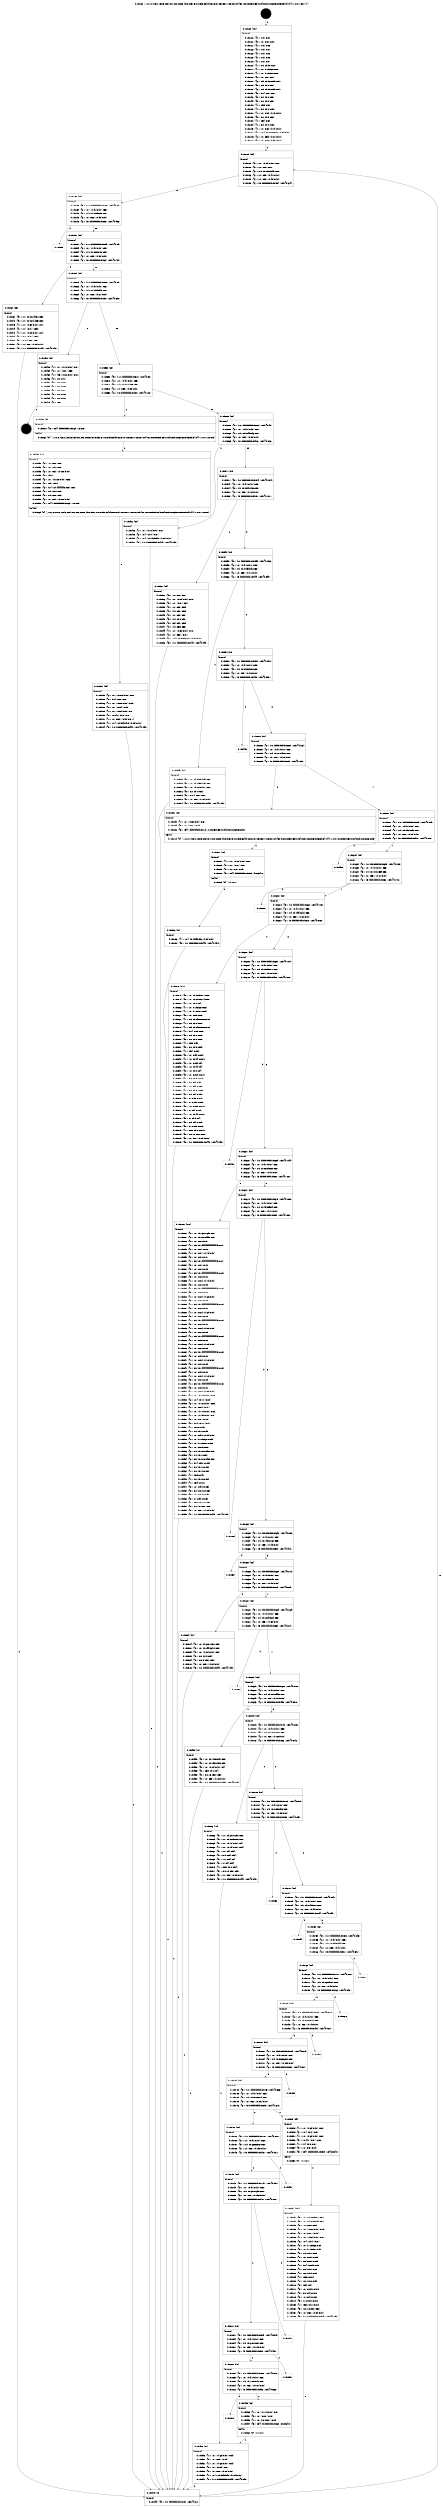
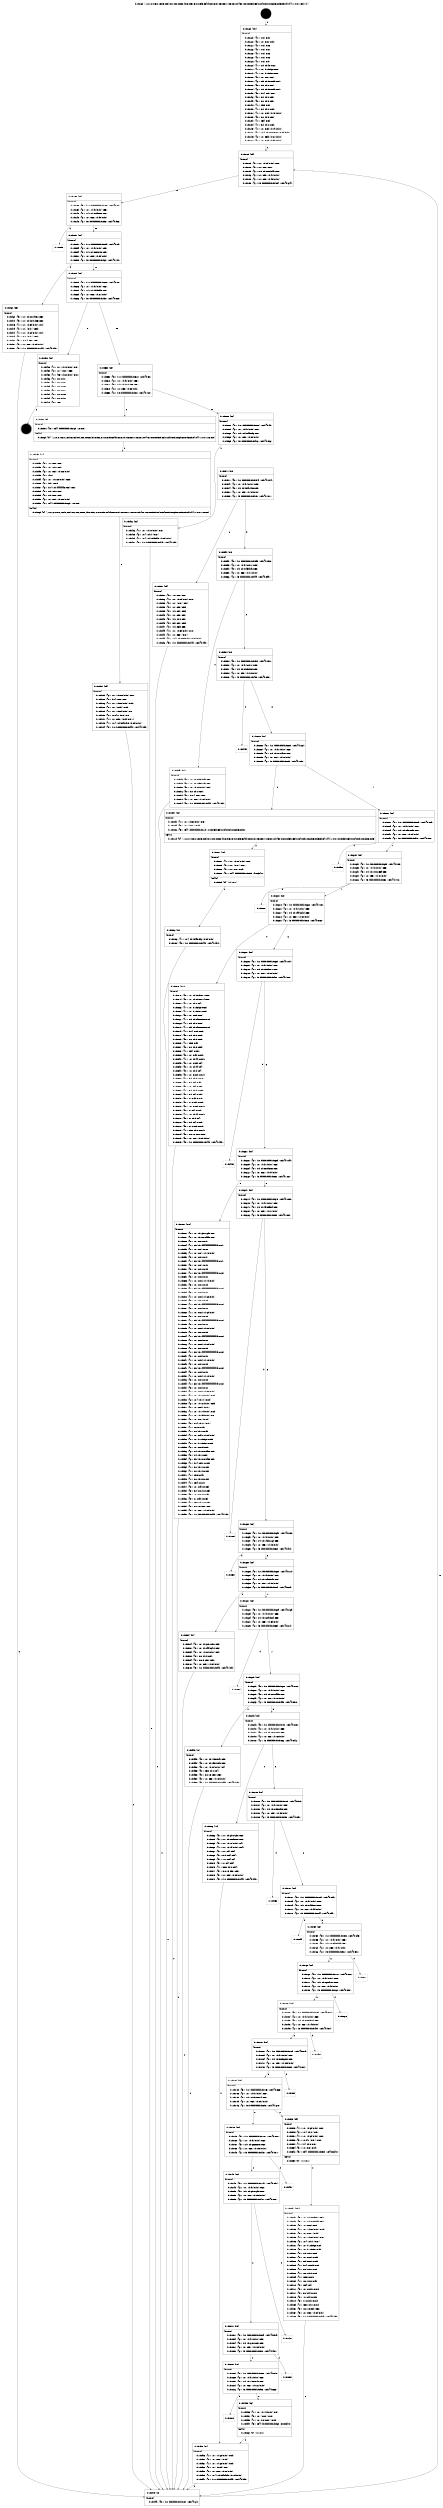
(246, 456) -> none
none -> (329, 1958)
